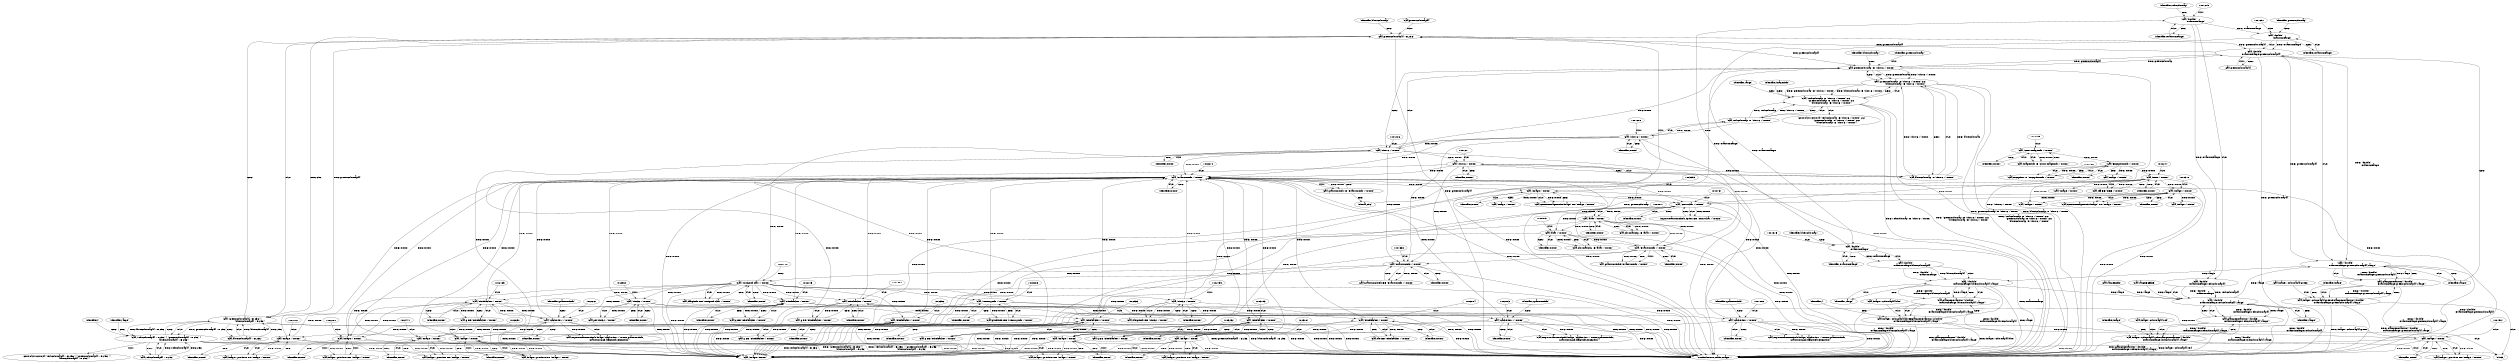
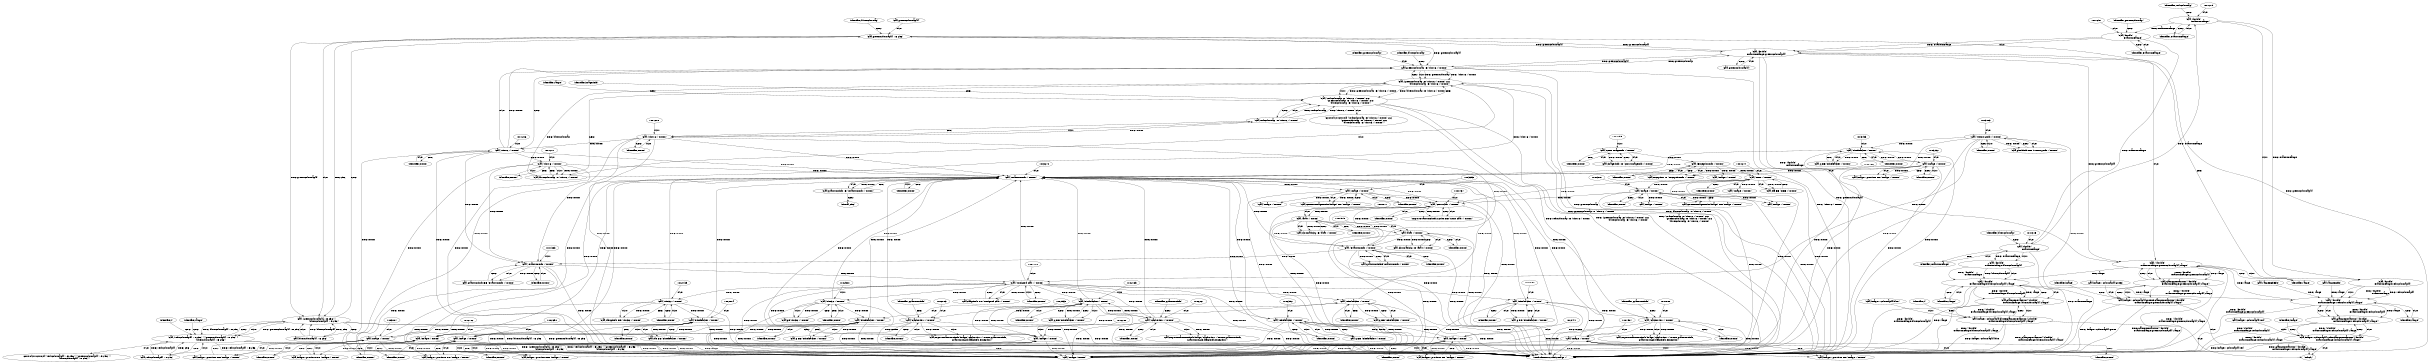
(1658, 138) -> none
(781, 274) -> (1033, 274)
(808, 283) -> none
(1386, 283) -> (488, 283)
(892, 290) -> (1538, 276)
